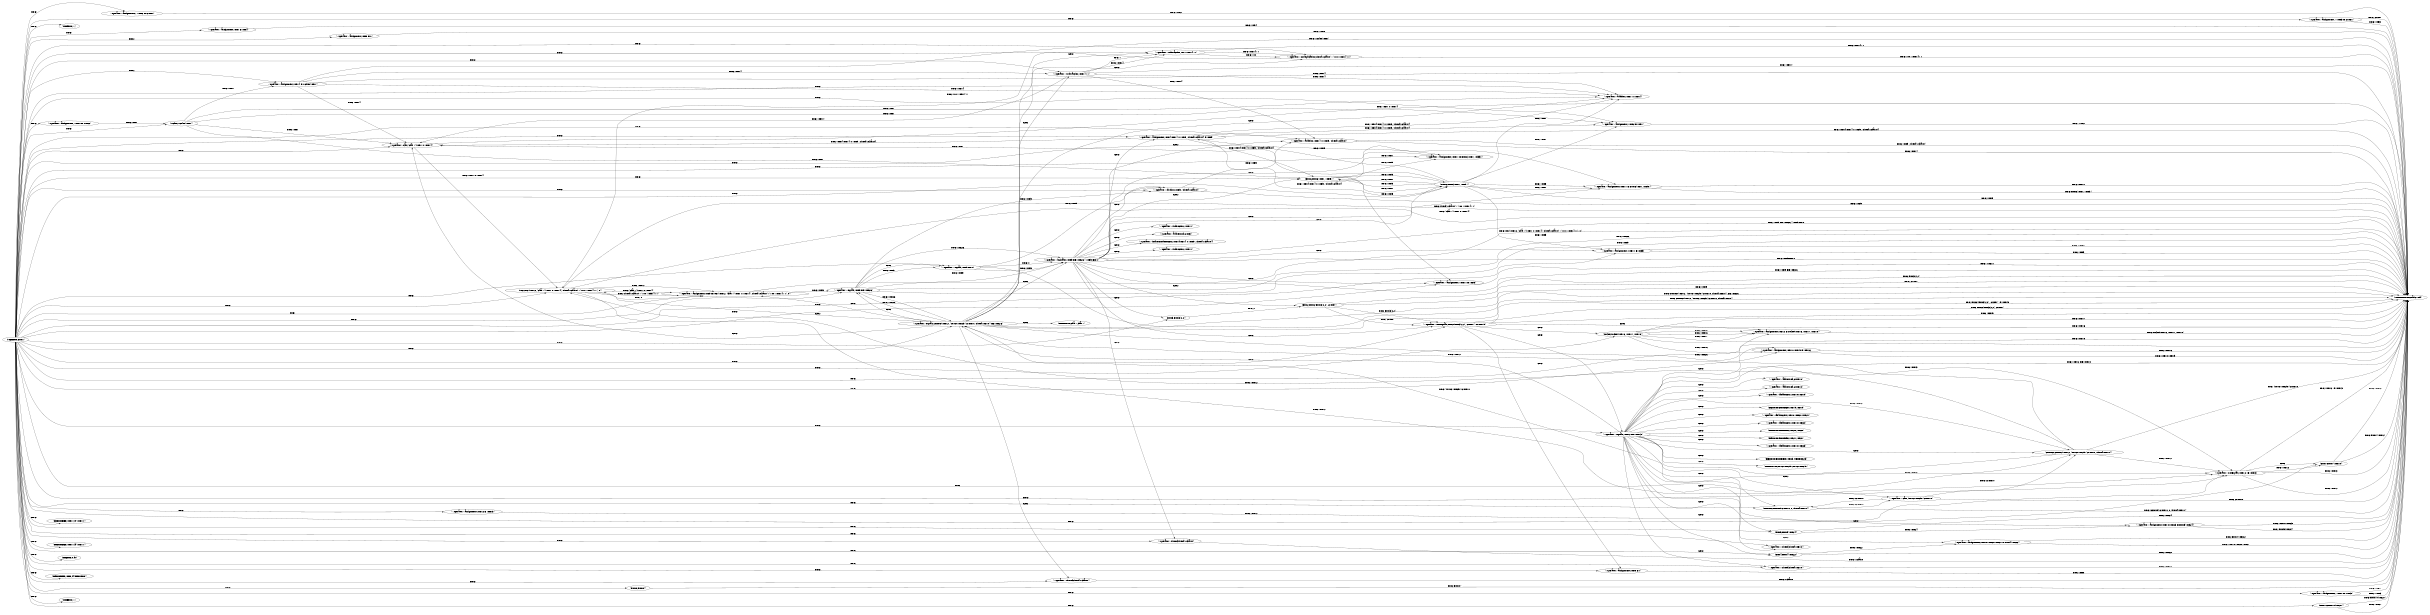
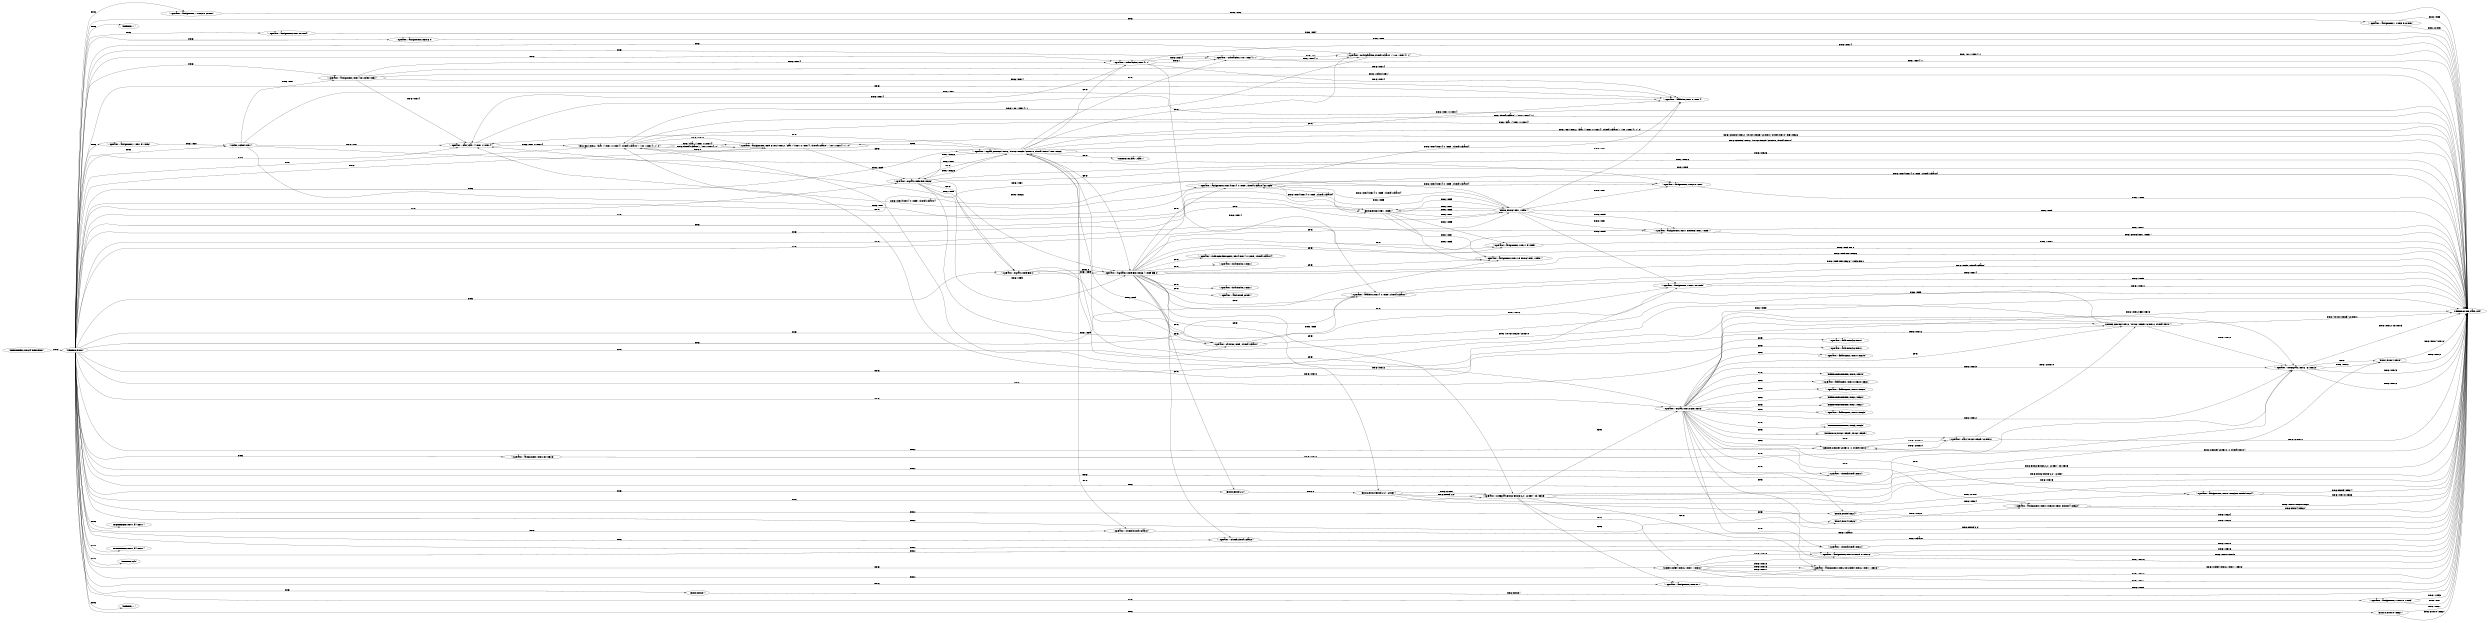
(1786, 459) -> (1845, 426)
(21, 473) -> (56, 350)
